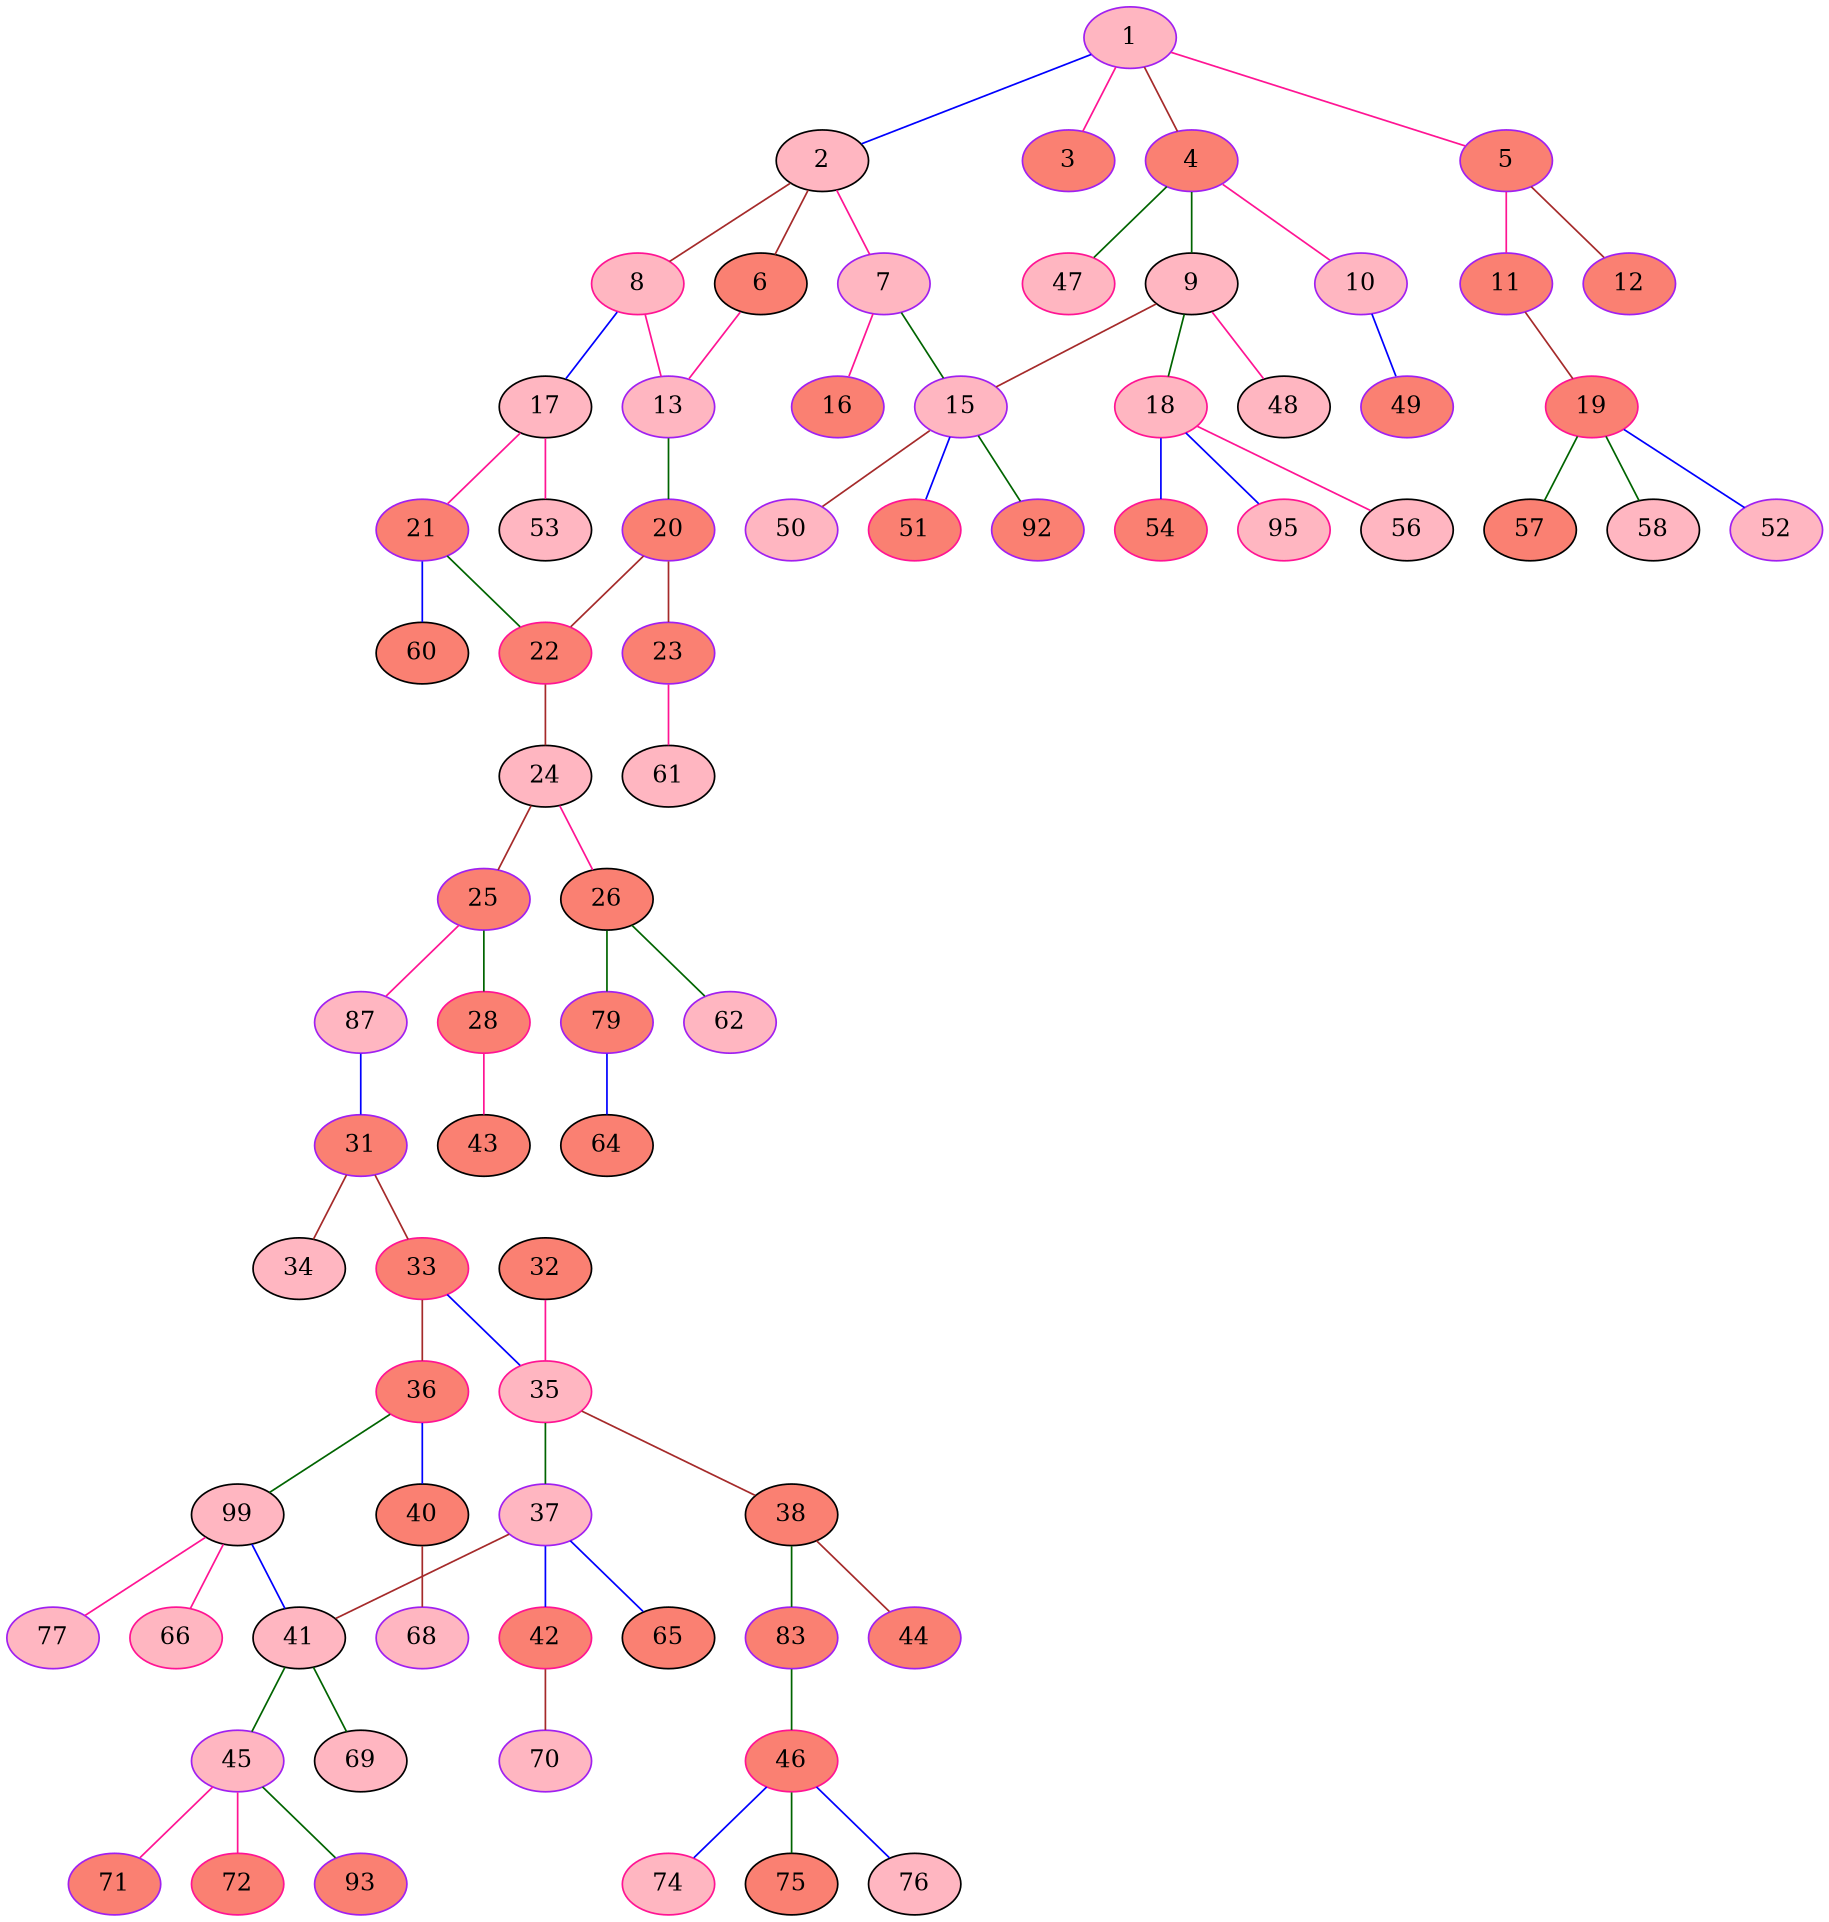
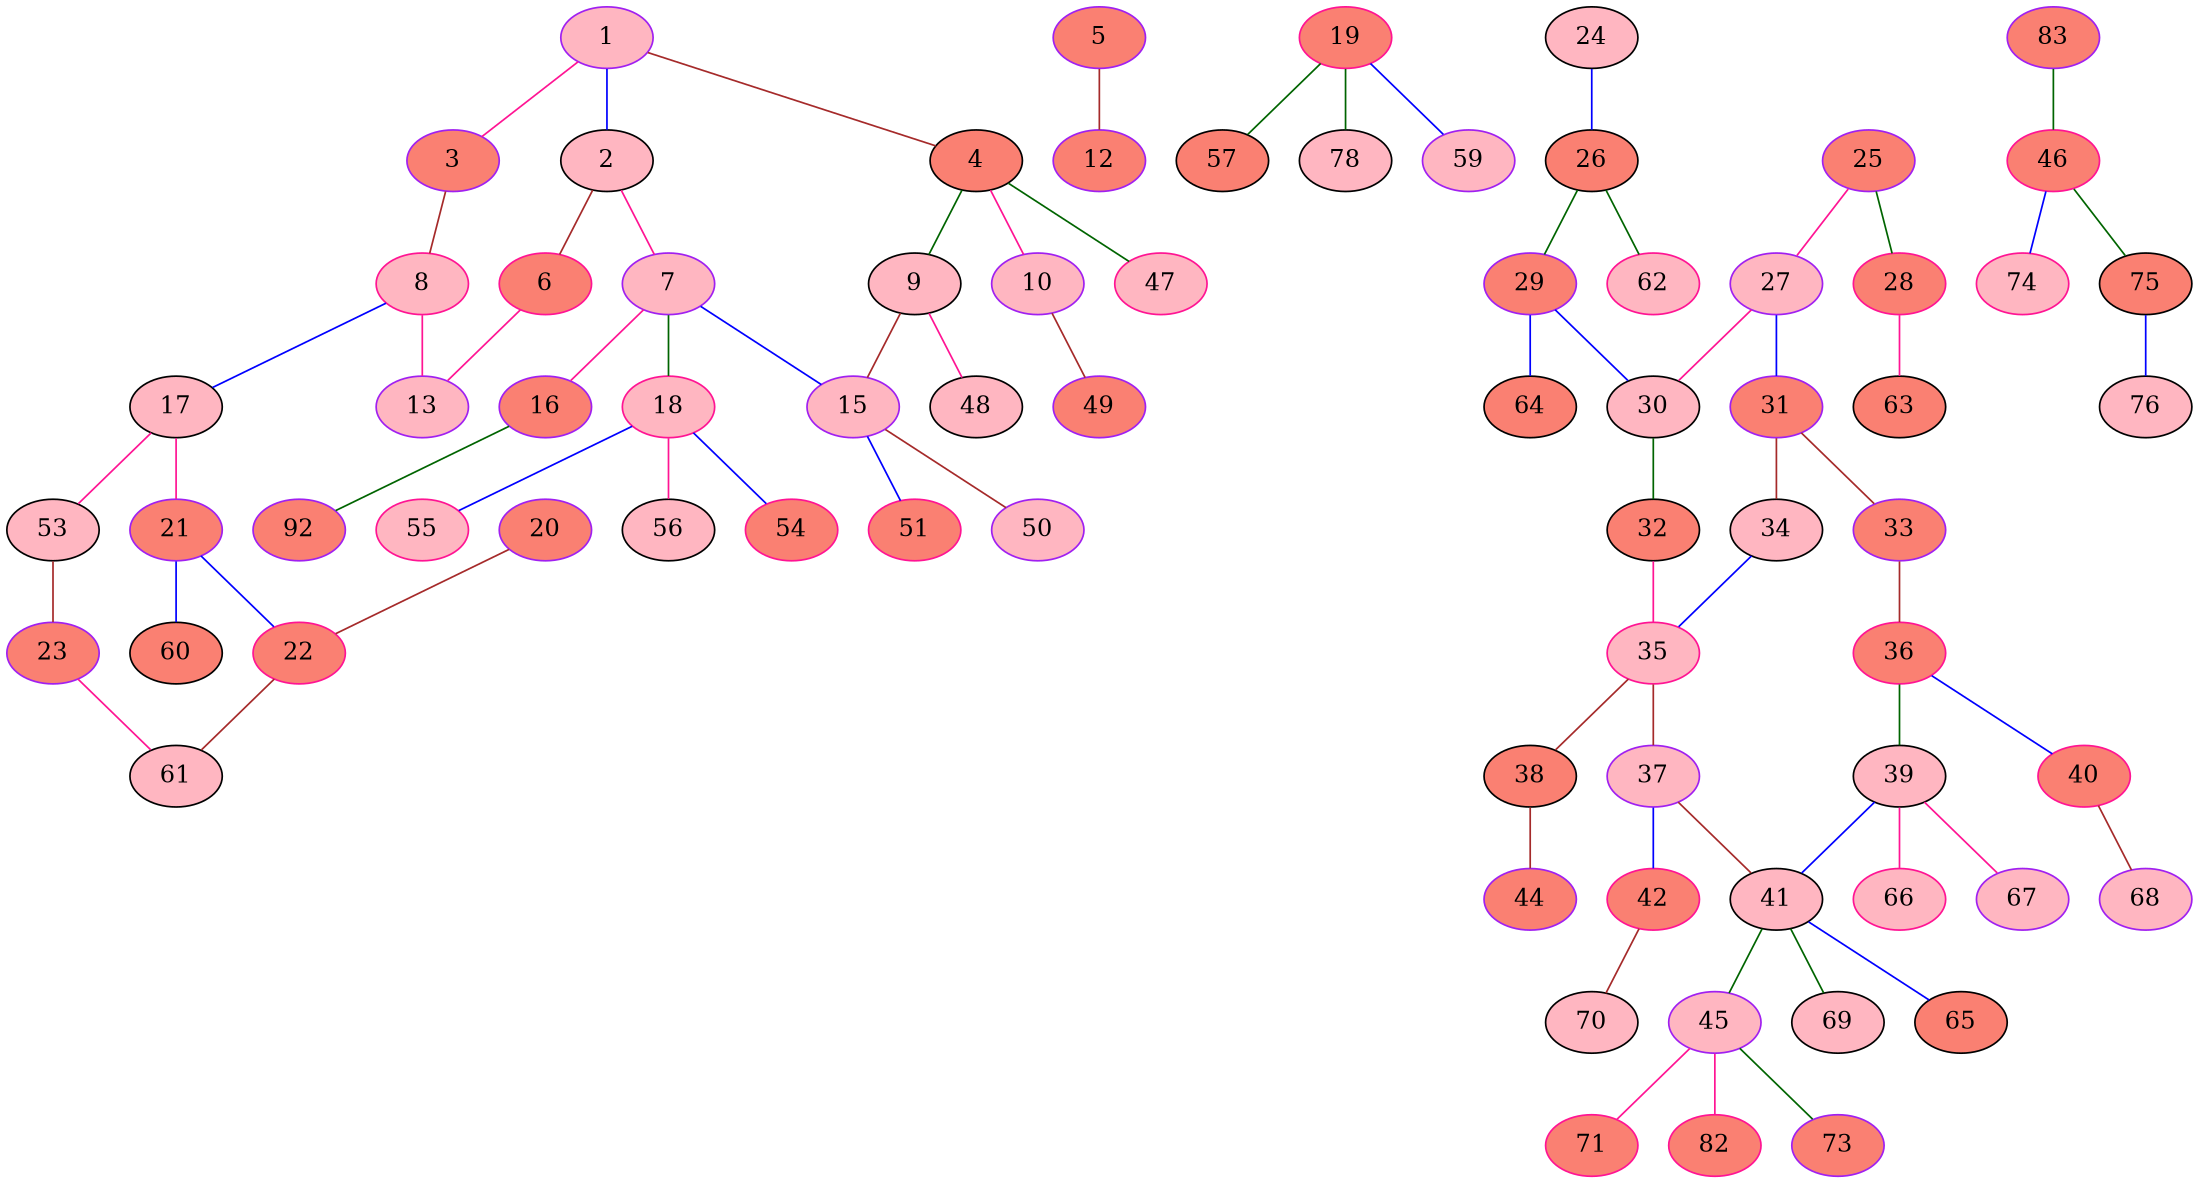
(1318, 99) -> none
(1192, 161) -> (976, 161)
(730, 222) -> (438, 222)
(761, 284) -> (545, 284)
(1506, 284) -> none
(922, 345) -> (761, 345)
(1384, 345) -> (1069, 345)
(1176, 346) -> (669, 346)
none -> (1653, 407)
(669, 469) -> none
(999, 469) -> (422, 468)
(1284, 530) -> (422, 530)
(1653, 530) -> (1346, 161)
(1776, 530) -> (1469, 161)
(484, 591) -> (237, 591)
(669, 592) -> (53, 592)
(545, 715) -> (238, 714)
(515, 838) -> none
(576, 838) -> (1592, 99)
(361, 1022) -> (1776, 284)
(607, 1022) -> (1530, 284)
(730, 1022) -> (1653, 284)
(484, 1146) -> (1900, 407)
(422, 1269) -> (1900, 530)
(484, 1330) -> (1715, 591)
(545, 1453) -> (1653, 715)
(238, 1515) -> (1900, 776)
(422, 1515) -> (2084, 776)
(607, 1576) -> (1869, 961)
(792, 1577) -> none
(53, 1638) -> (2023, 899)
(545, 1761) -> (1592, 1022)
(853, 1822) -> (2146, 346)
(115, 1884) -> (1592, 1146)
(238, 1884) -> (1715, 1146)
(361, 1884) -> (1838, 1146)
